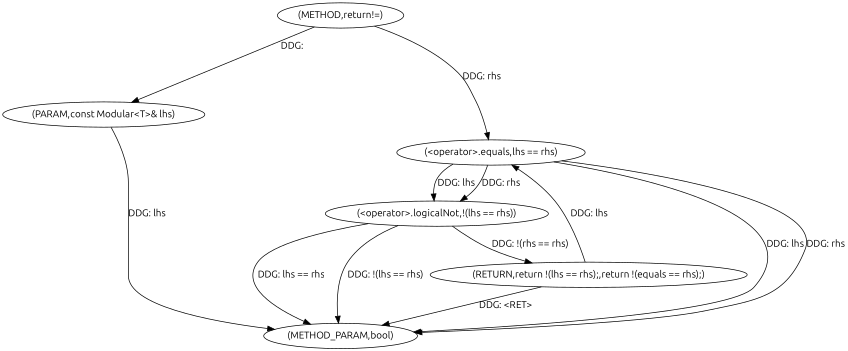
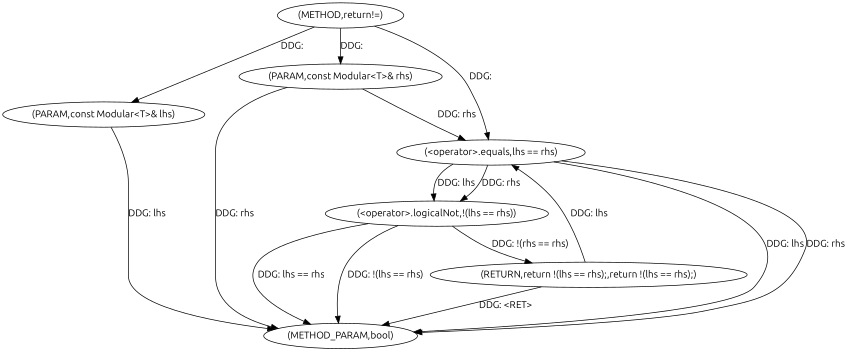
none -> (341, 77)
(482, 77) -> (482, 77)
(589, 275) -> (589, 275)
